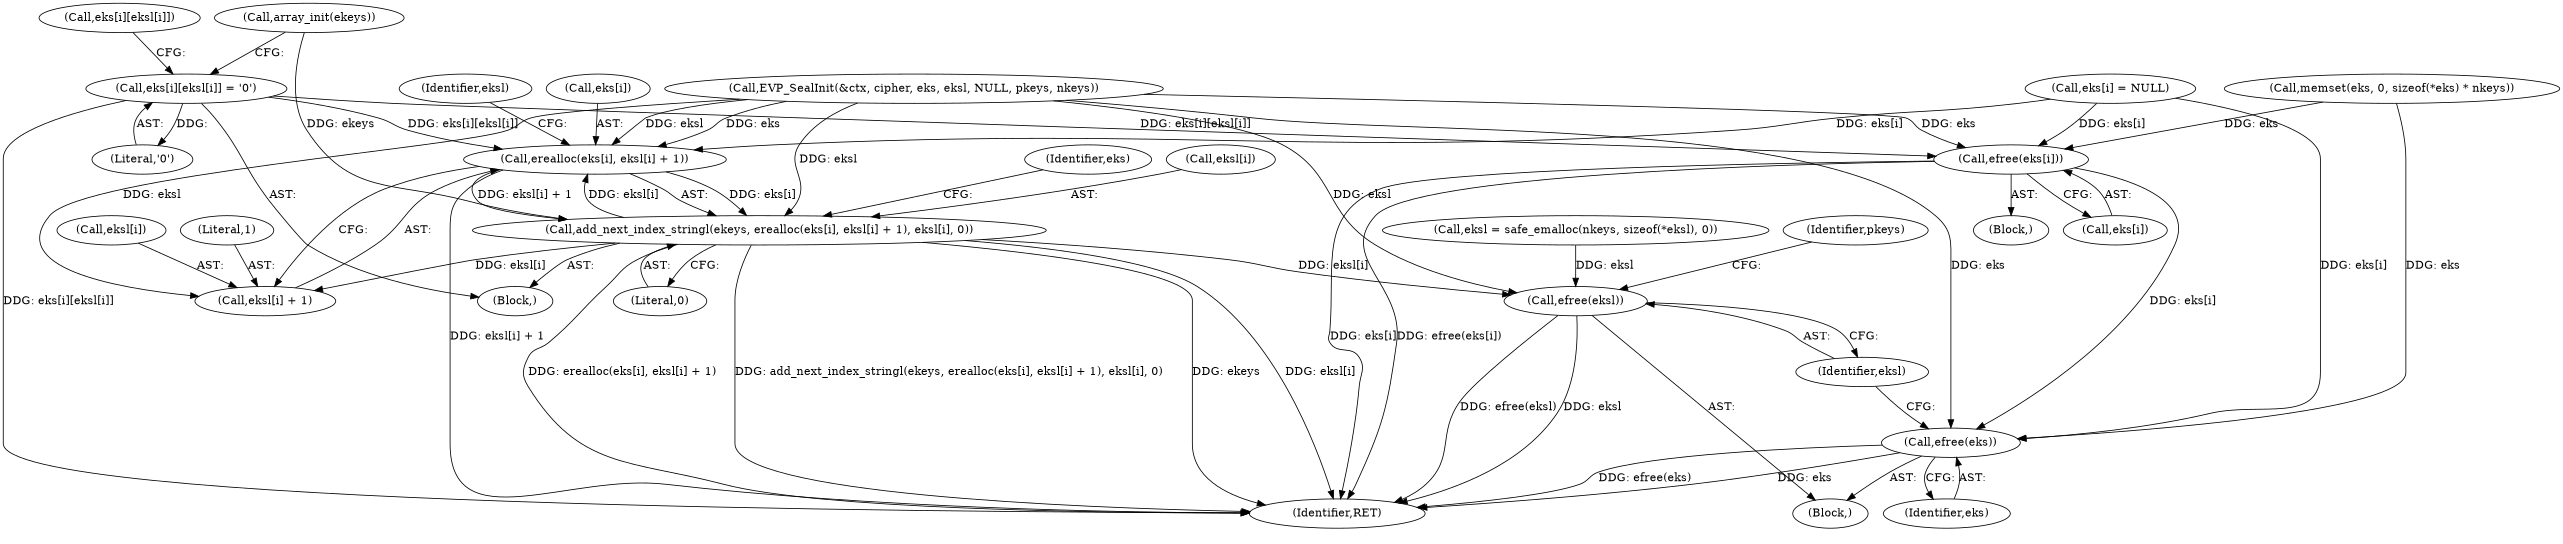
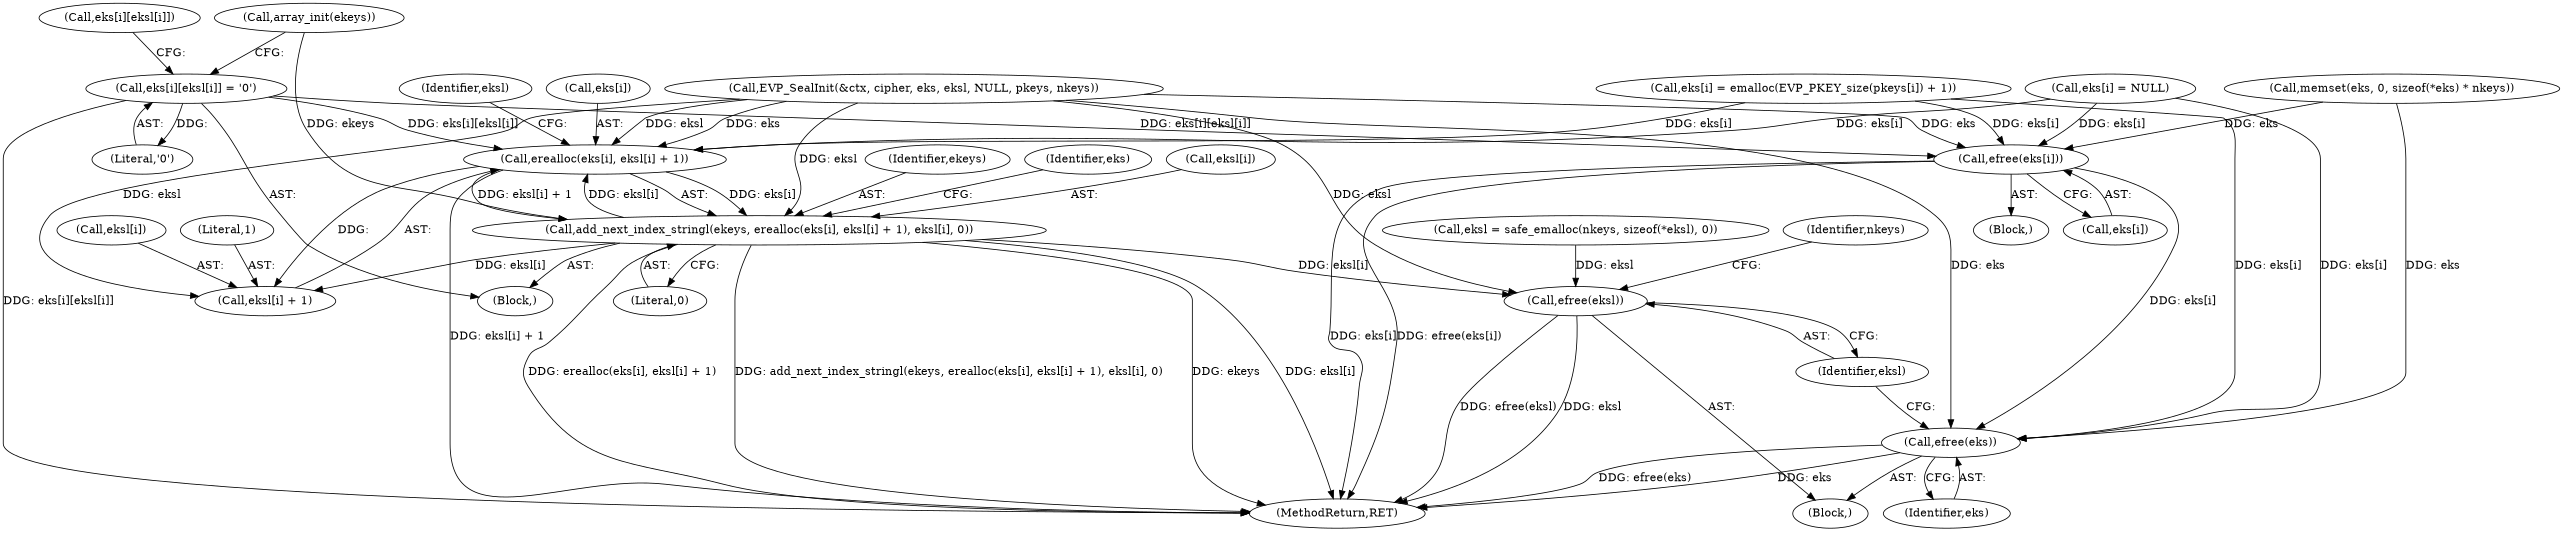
none -> (1804, 89)
none -> (938, 160)
(355, 230) -> (355, 230)
(1856, 230) -> (1856, 230)
(1337, 514) -> (1337, 514)
